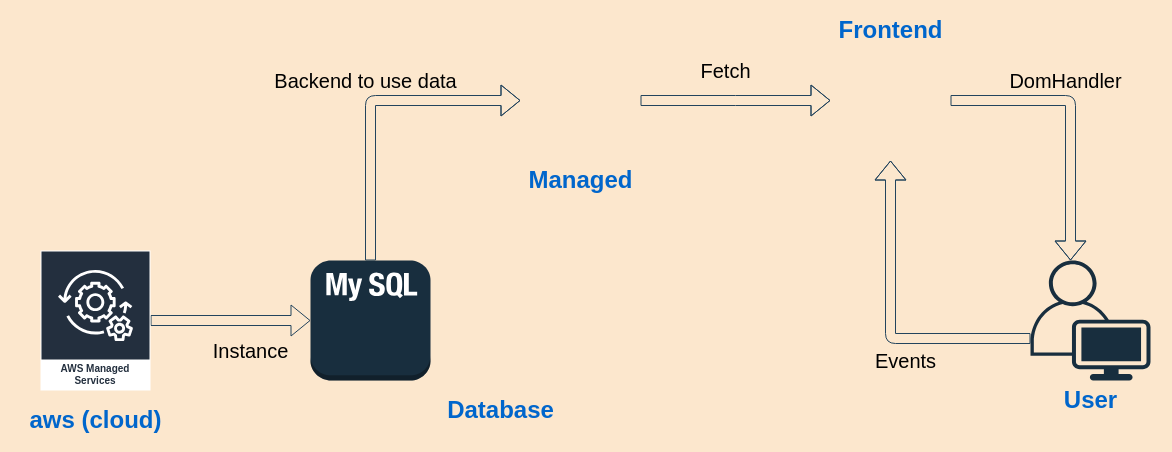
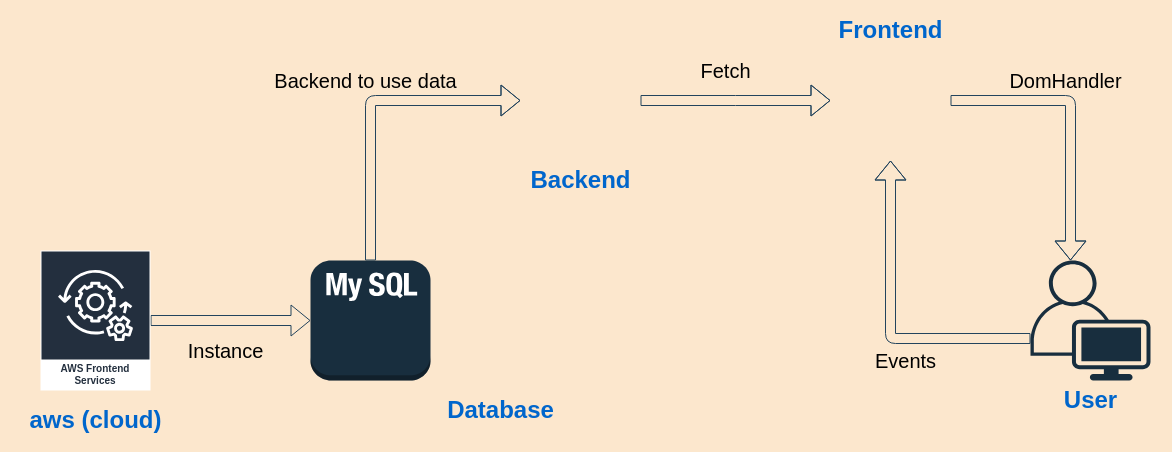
(581, 181) -> (581, 181)
(251, 351) -> (226, 351)
(96, 381) -> (96, 375)
